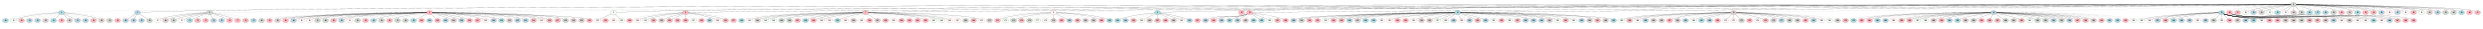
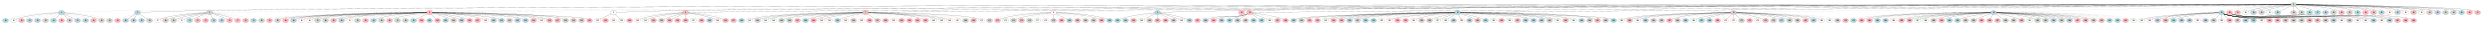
(2286, 13) -> none
